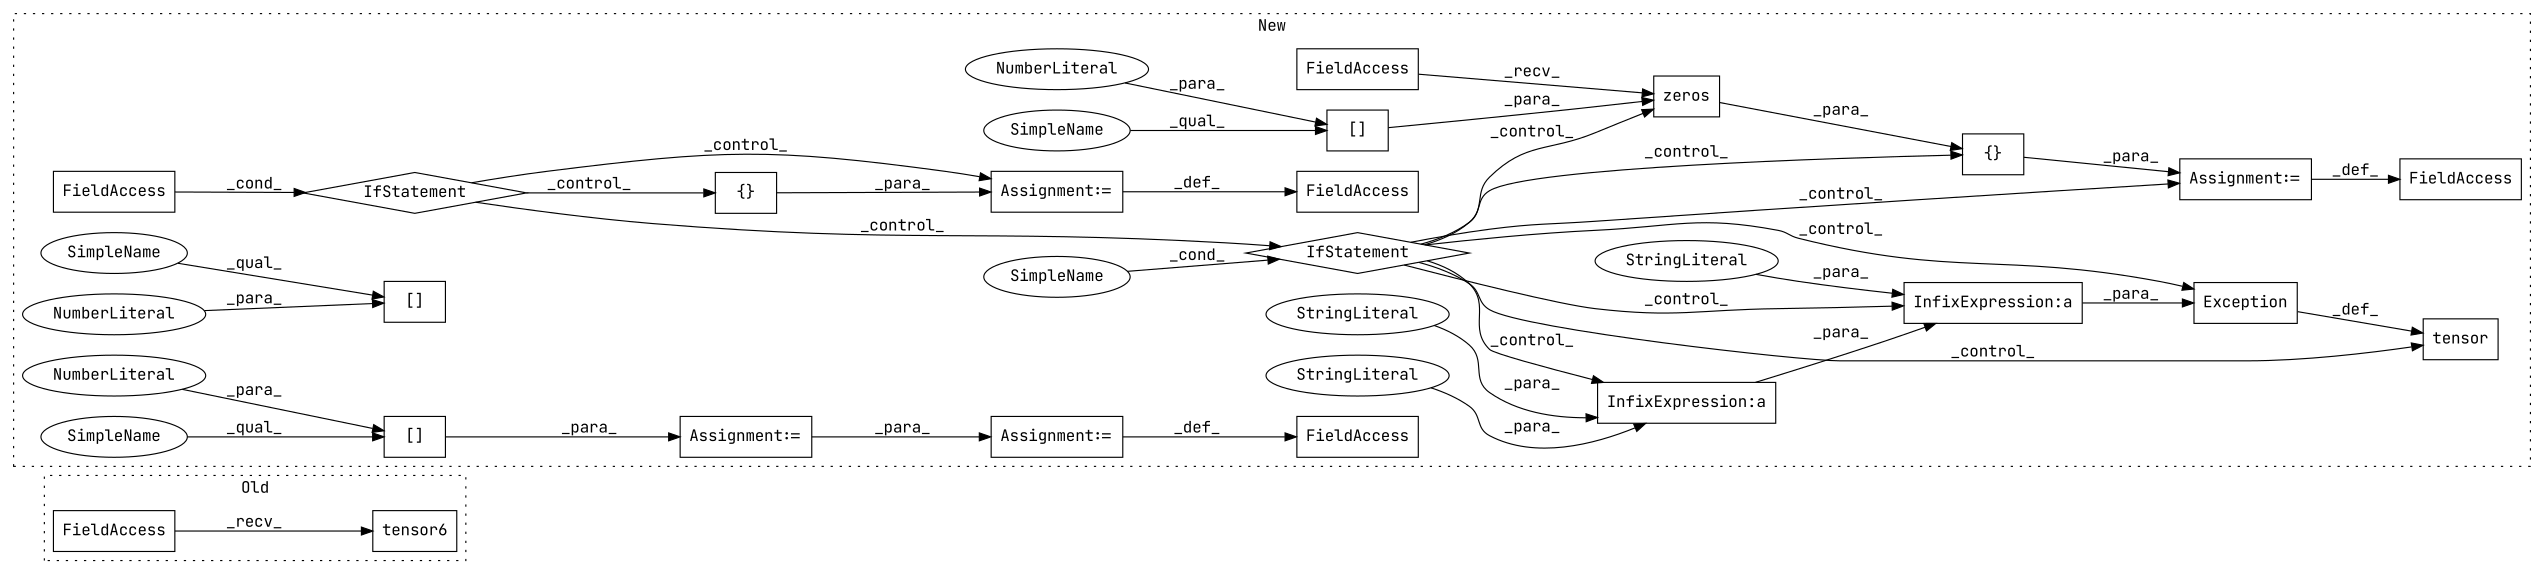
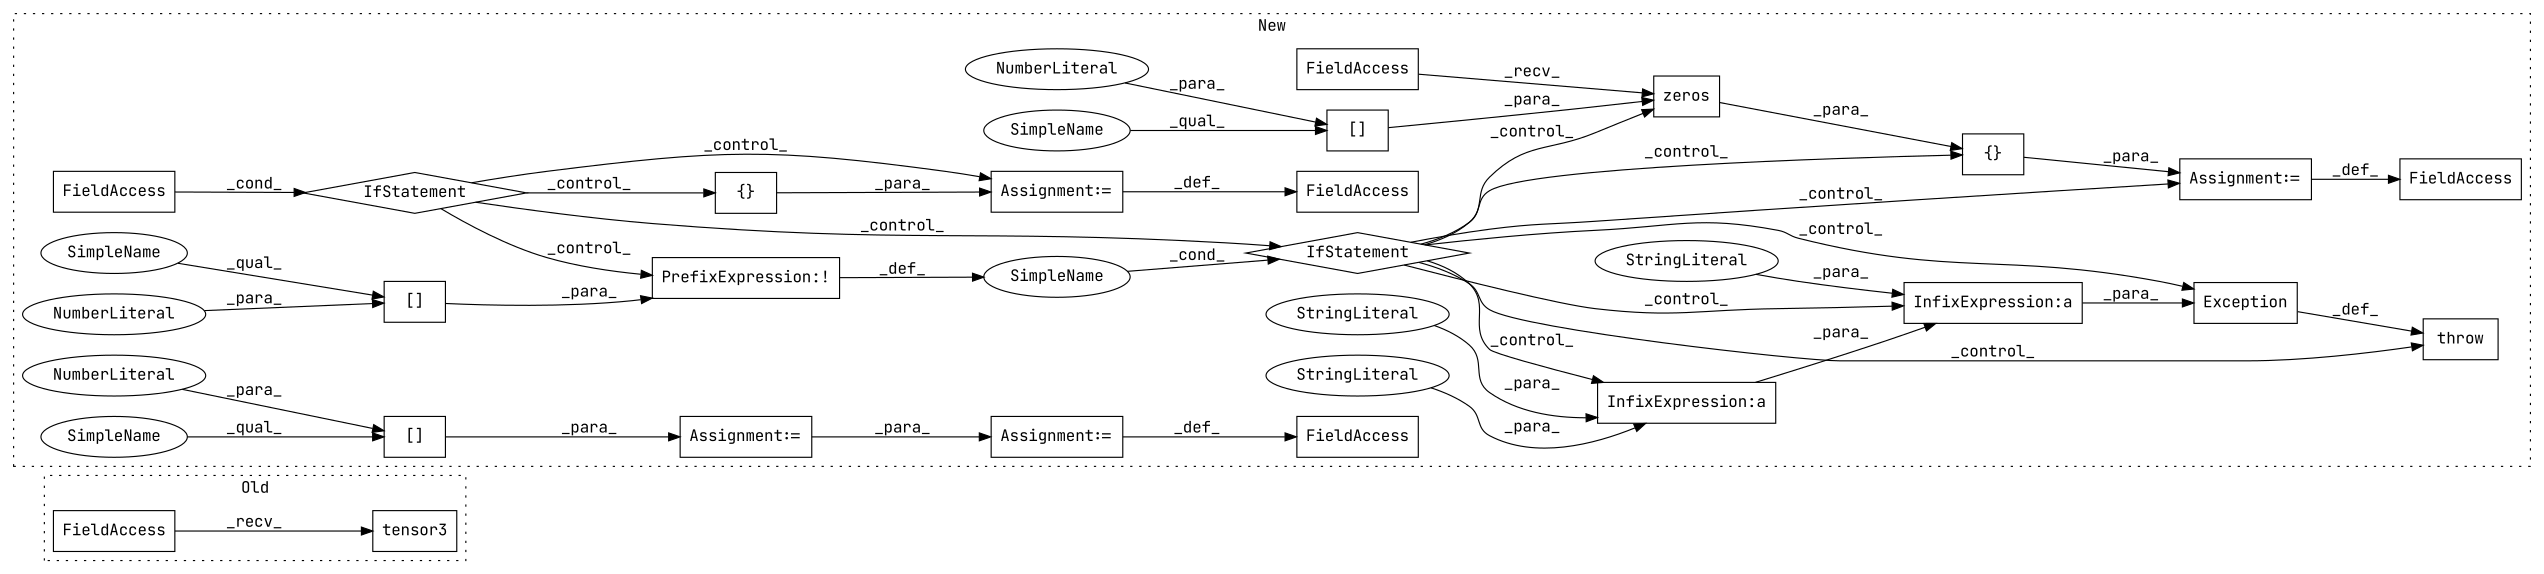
none -> (746, 278)
(2461, 339) -> (2461, 339)
(415, 531) -> (415, 531)
